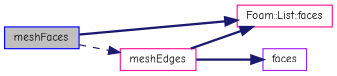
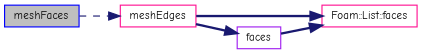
(152, 28) -> (296, 31)
